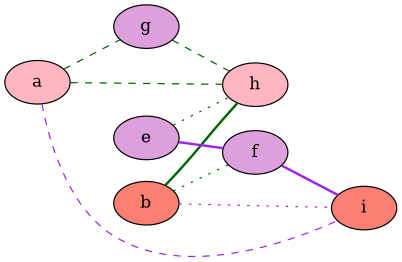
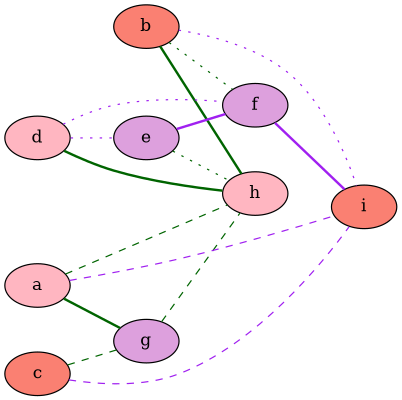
(92, 54) -> (92, 313)
none -> (38, 138)
none -> (38, 374)
